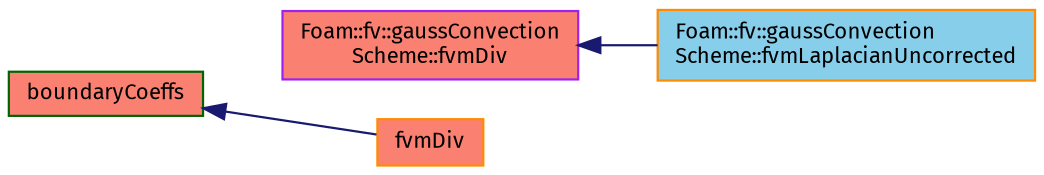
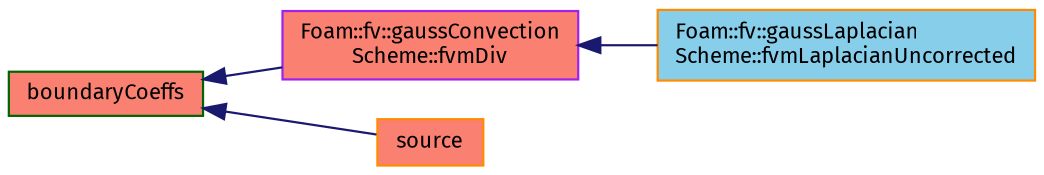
(846, 45) -> (846, 45)
none -> (254, 72)
(430, 142) -> (430, 142)
